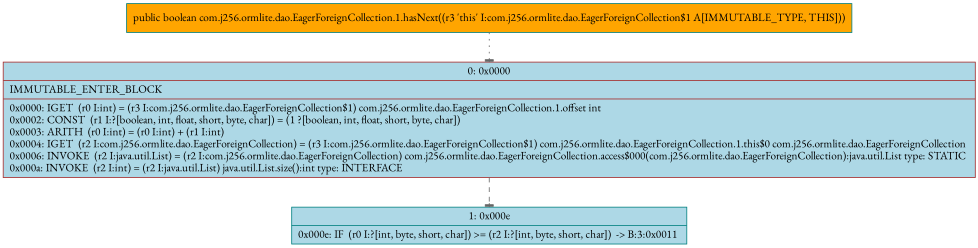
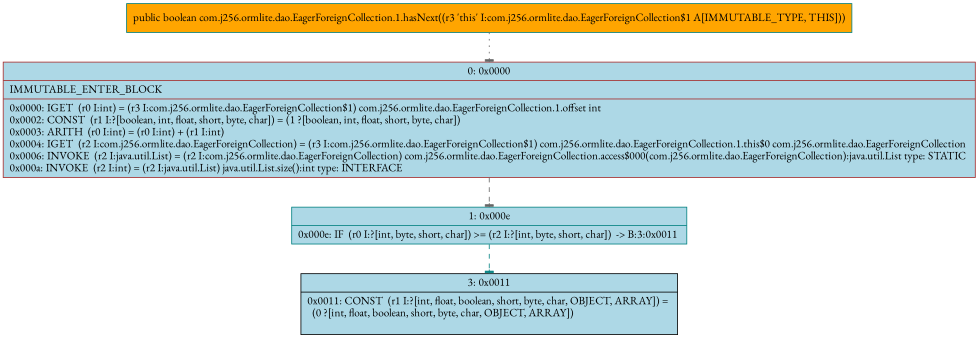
none -> (489, 304)
